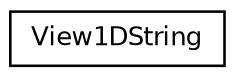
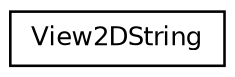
(117, 39) -> (117, 39)
